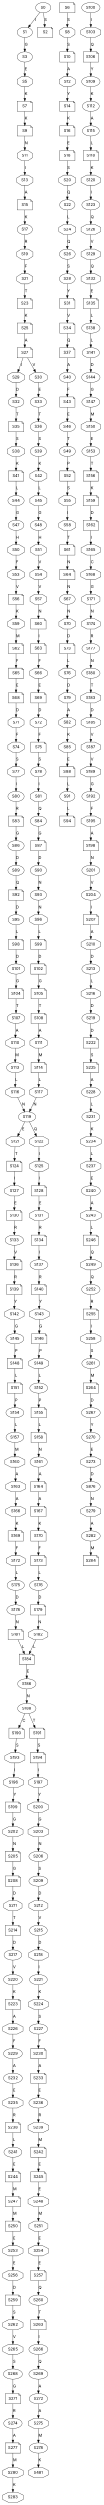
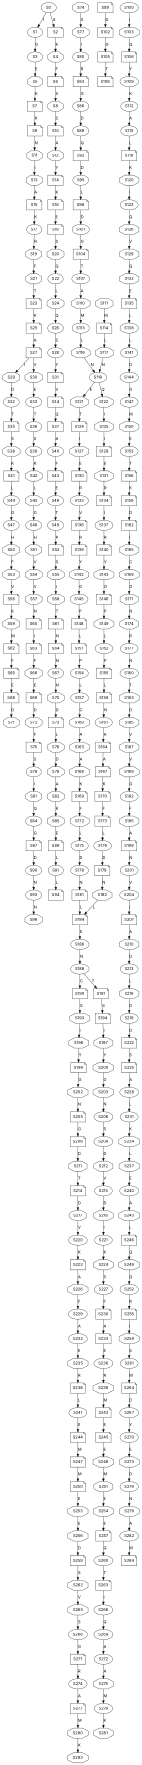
none -> (56, 57)
(16, 733) -> none
(38, 931) -> none
(39, 1029) -> none
(17, 1450) -> (81, 710)
(91, 1487) -> (129, 1487)
(38, 2473) -> (103, 1733)
